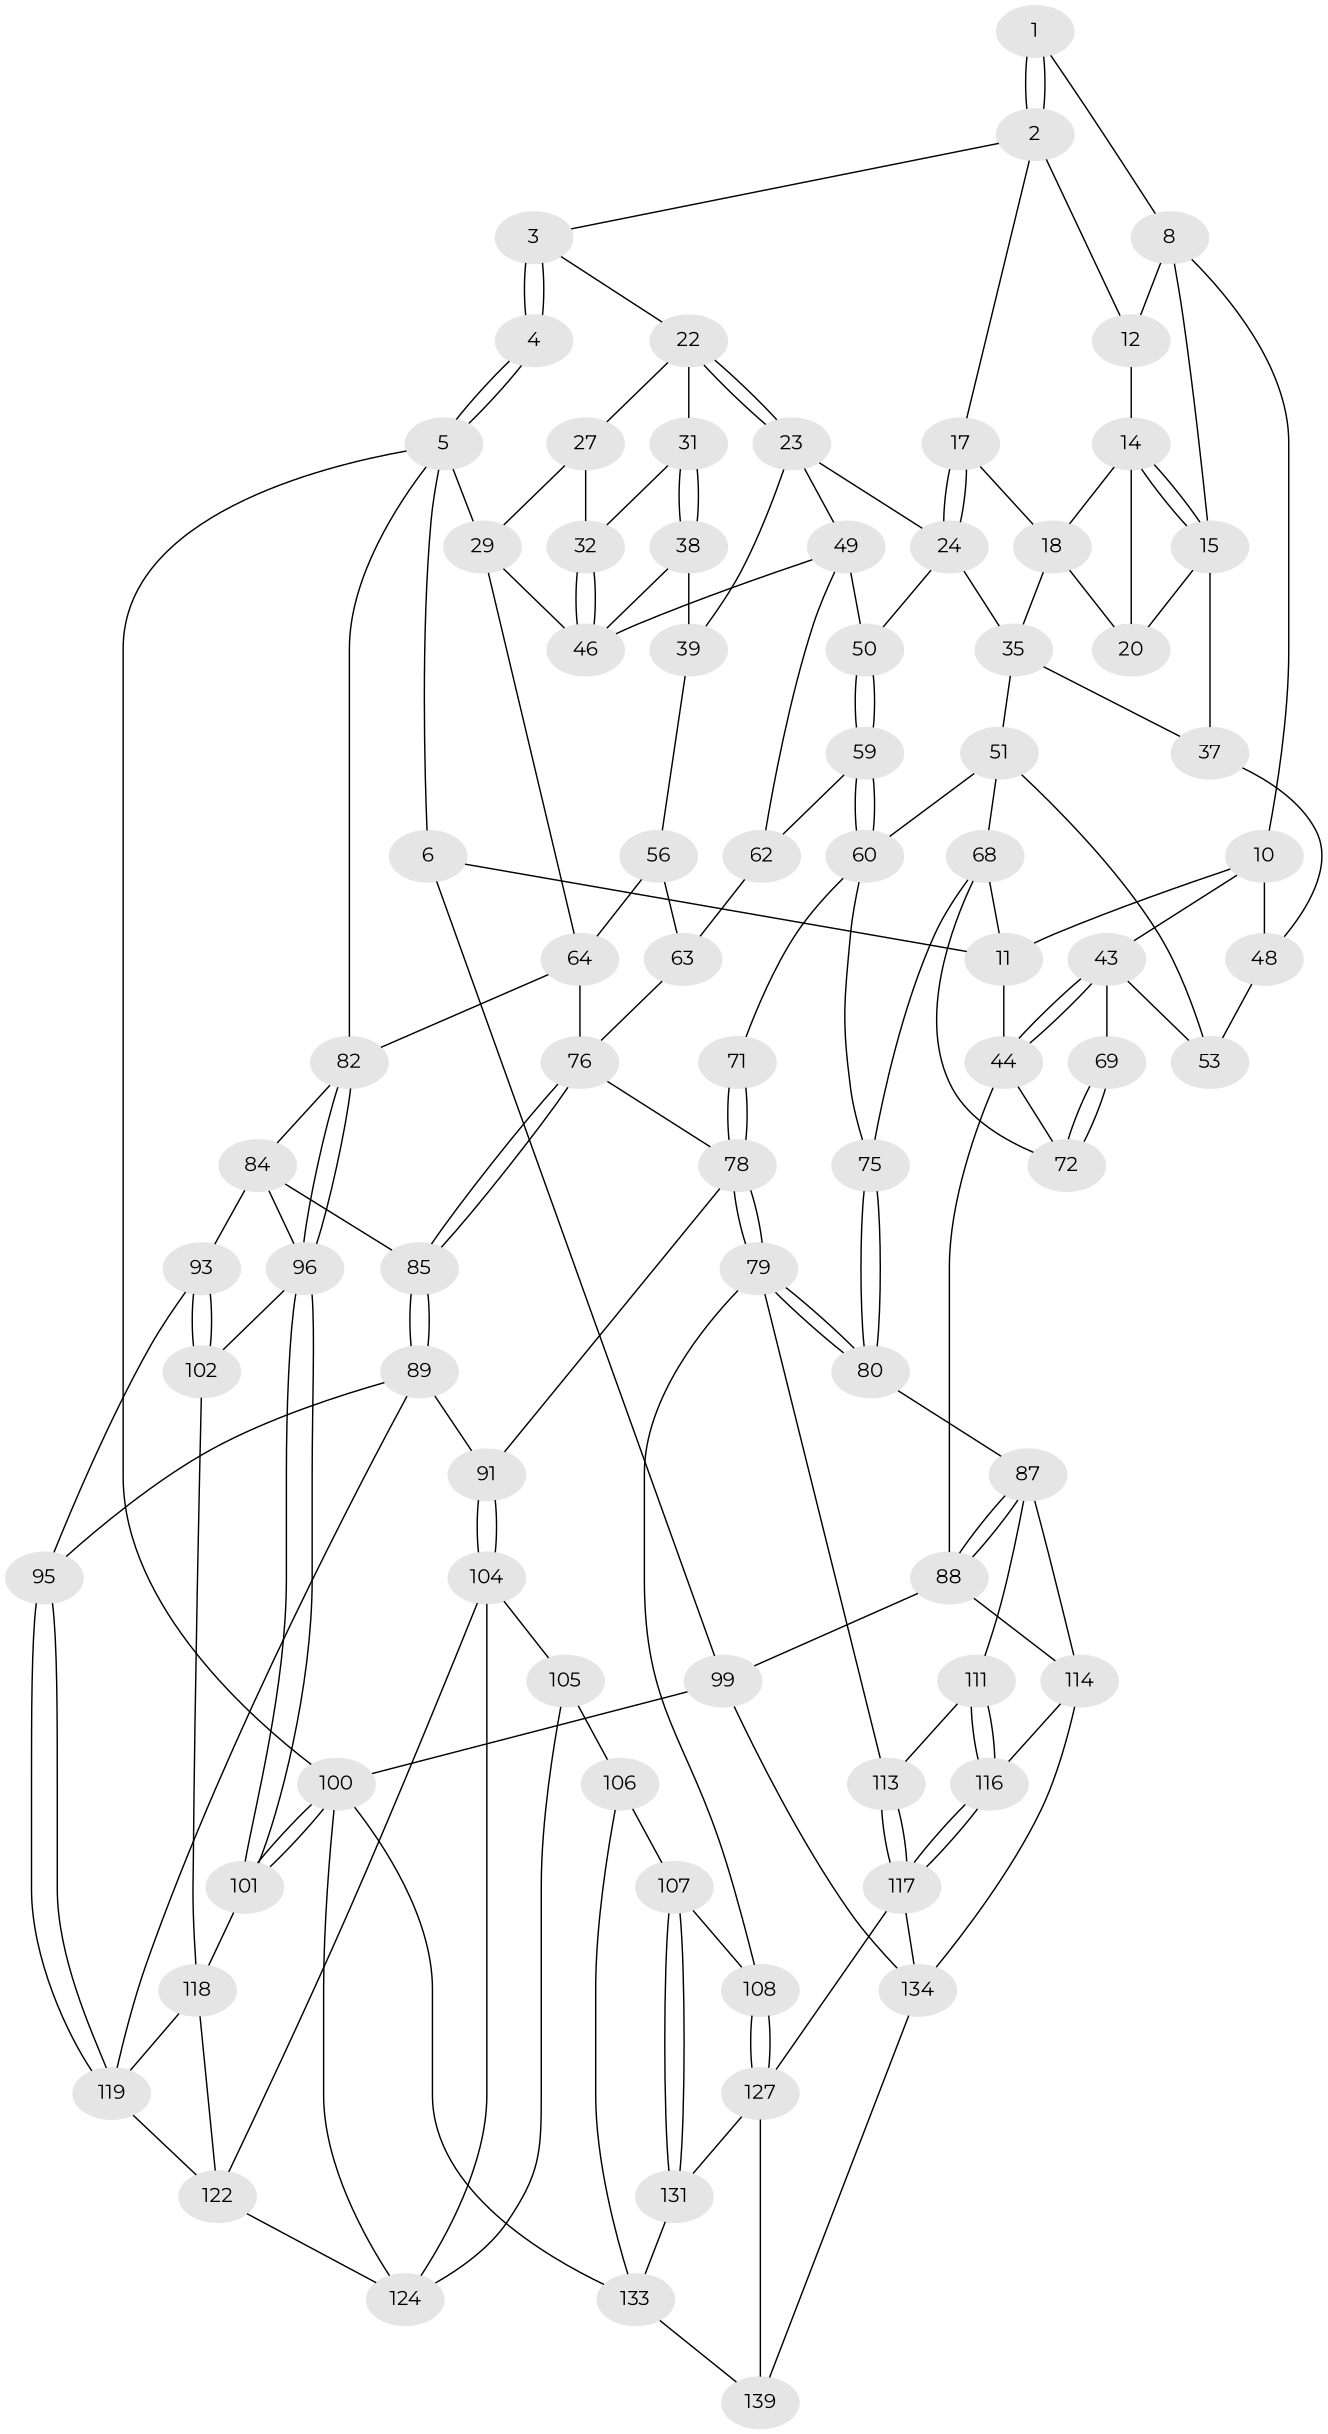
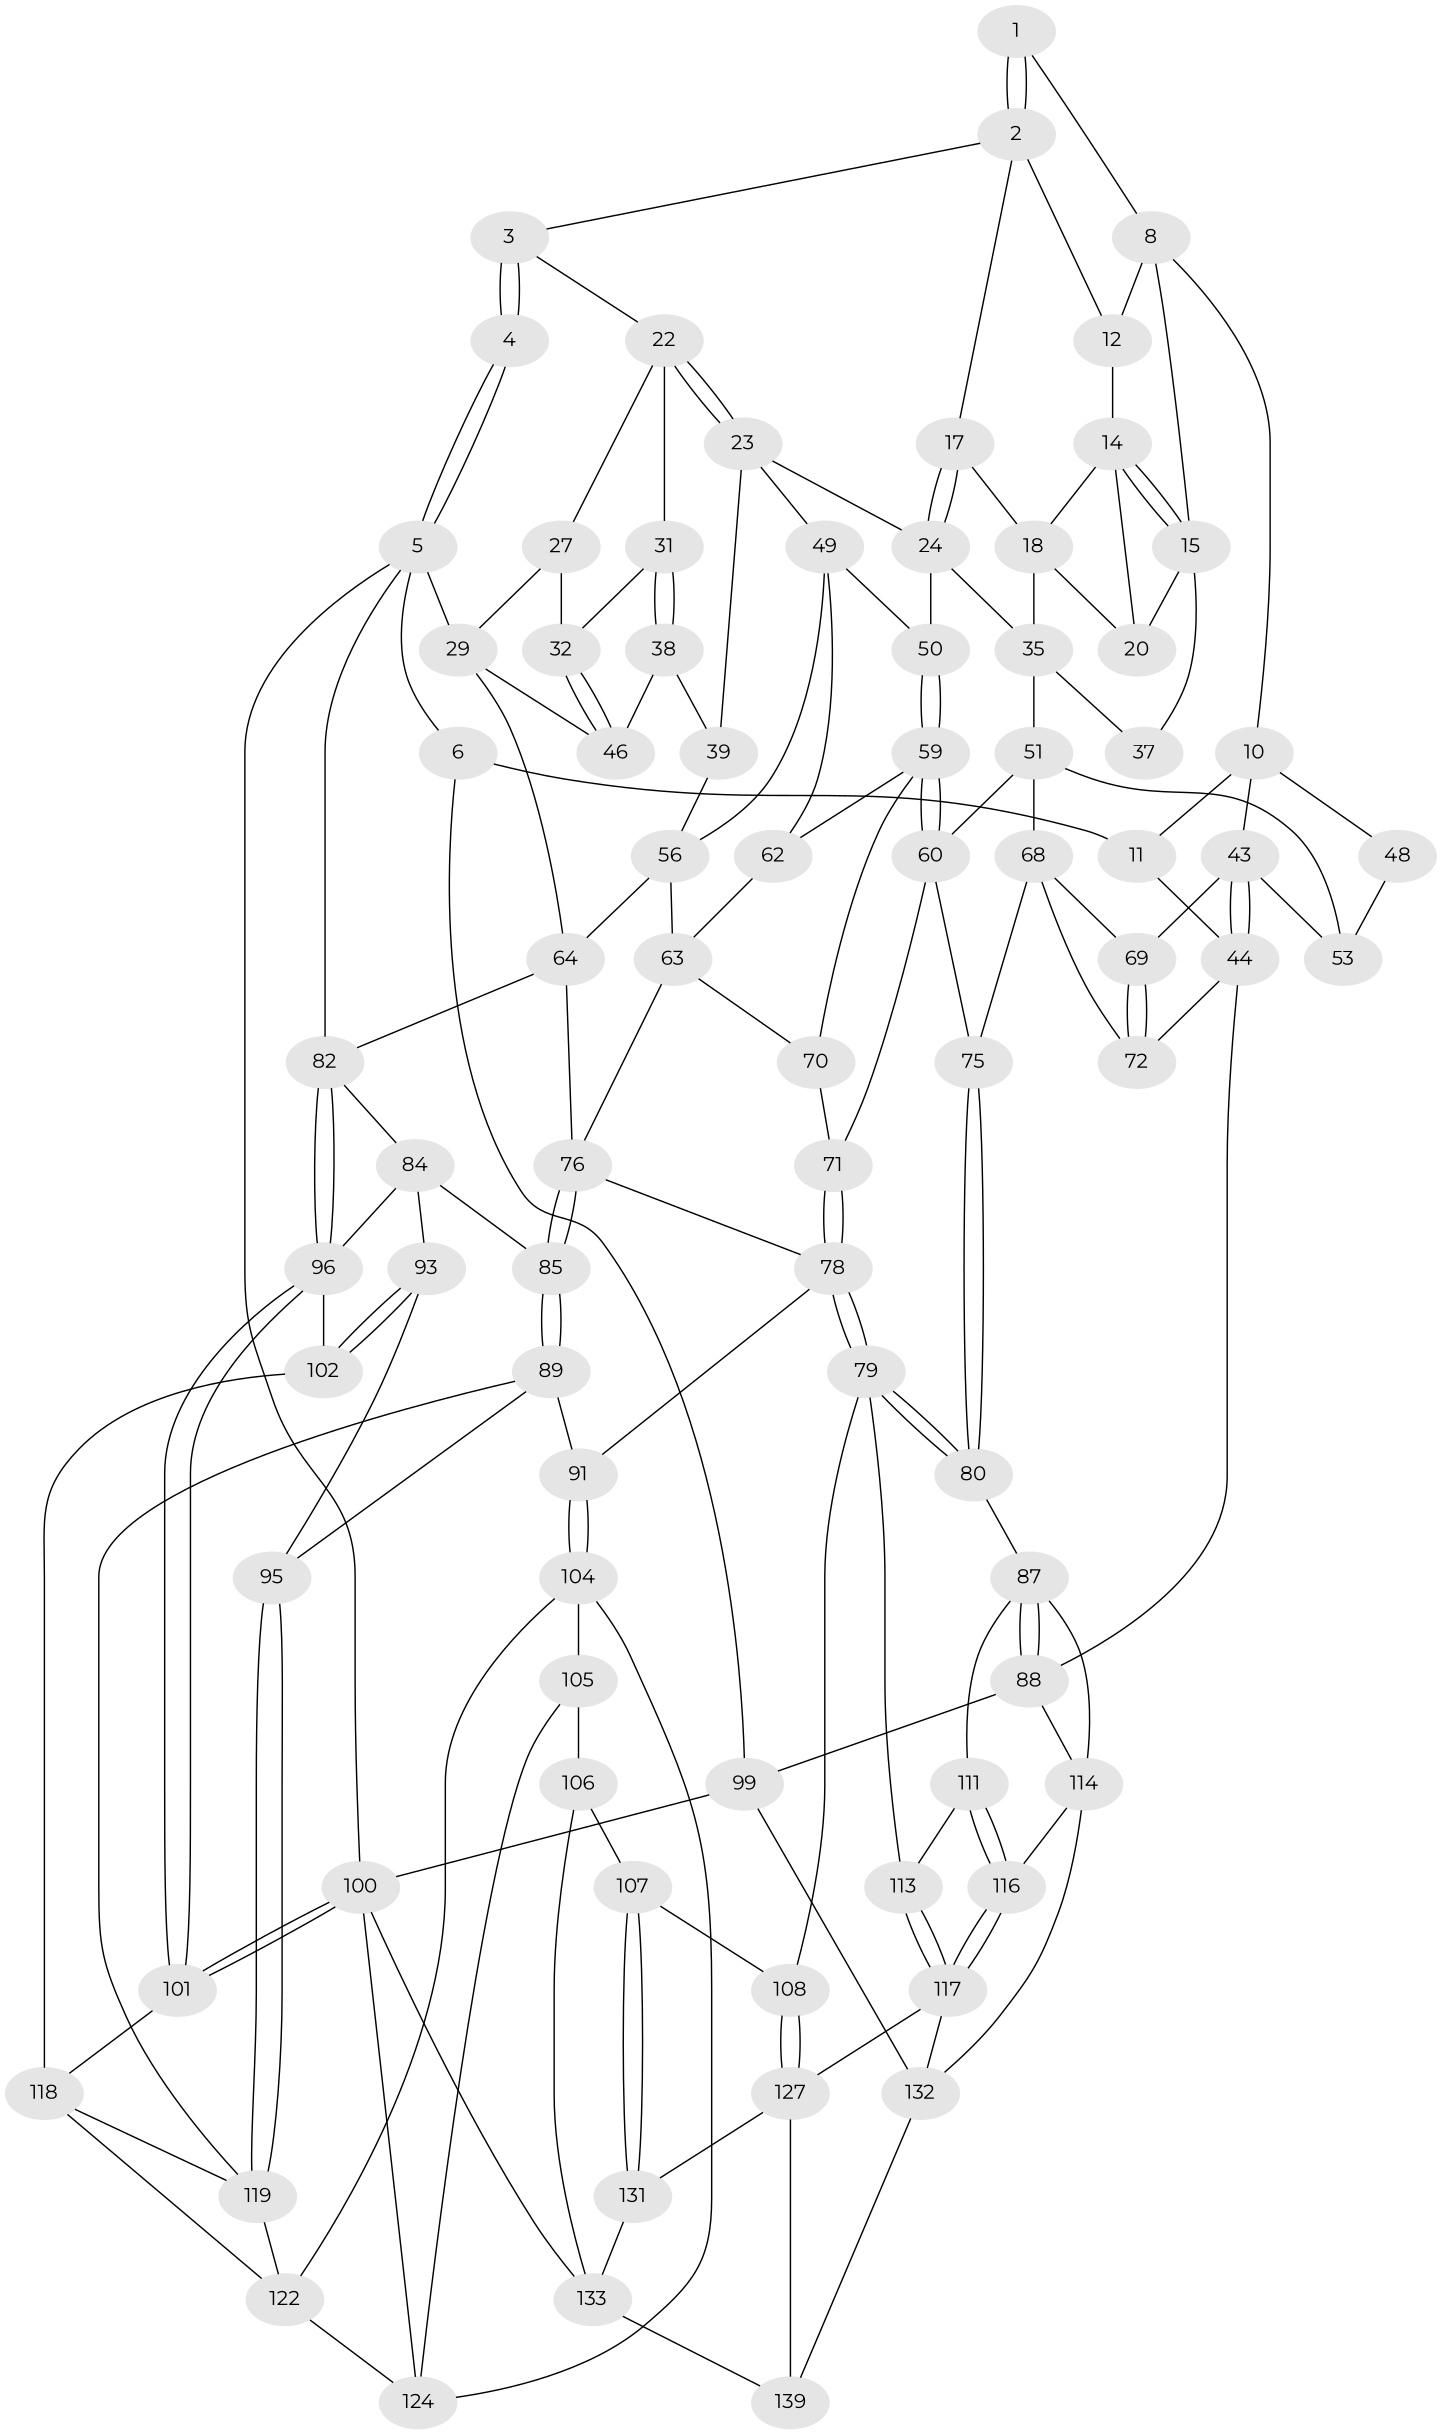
(713, 595) -> (797, 725)
(1319, 839) -> none
(994, 908) -> (1085, 908)
none -> (816, 1063)
(918, 1990) -> (921, 2094)
